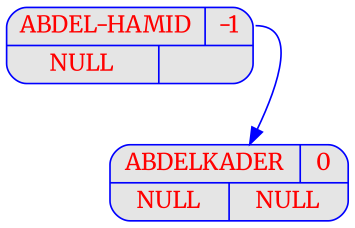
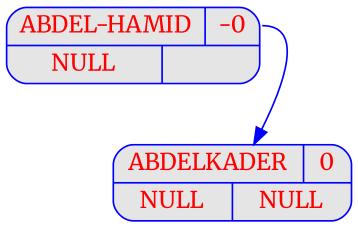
(229, 26) -> (232, 26)
